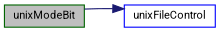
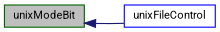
(99, 9) -> (110, 24)
